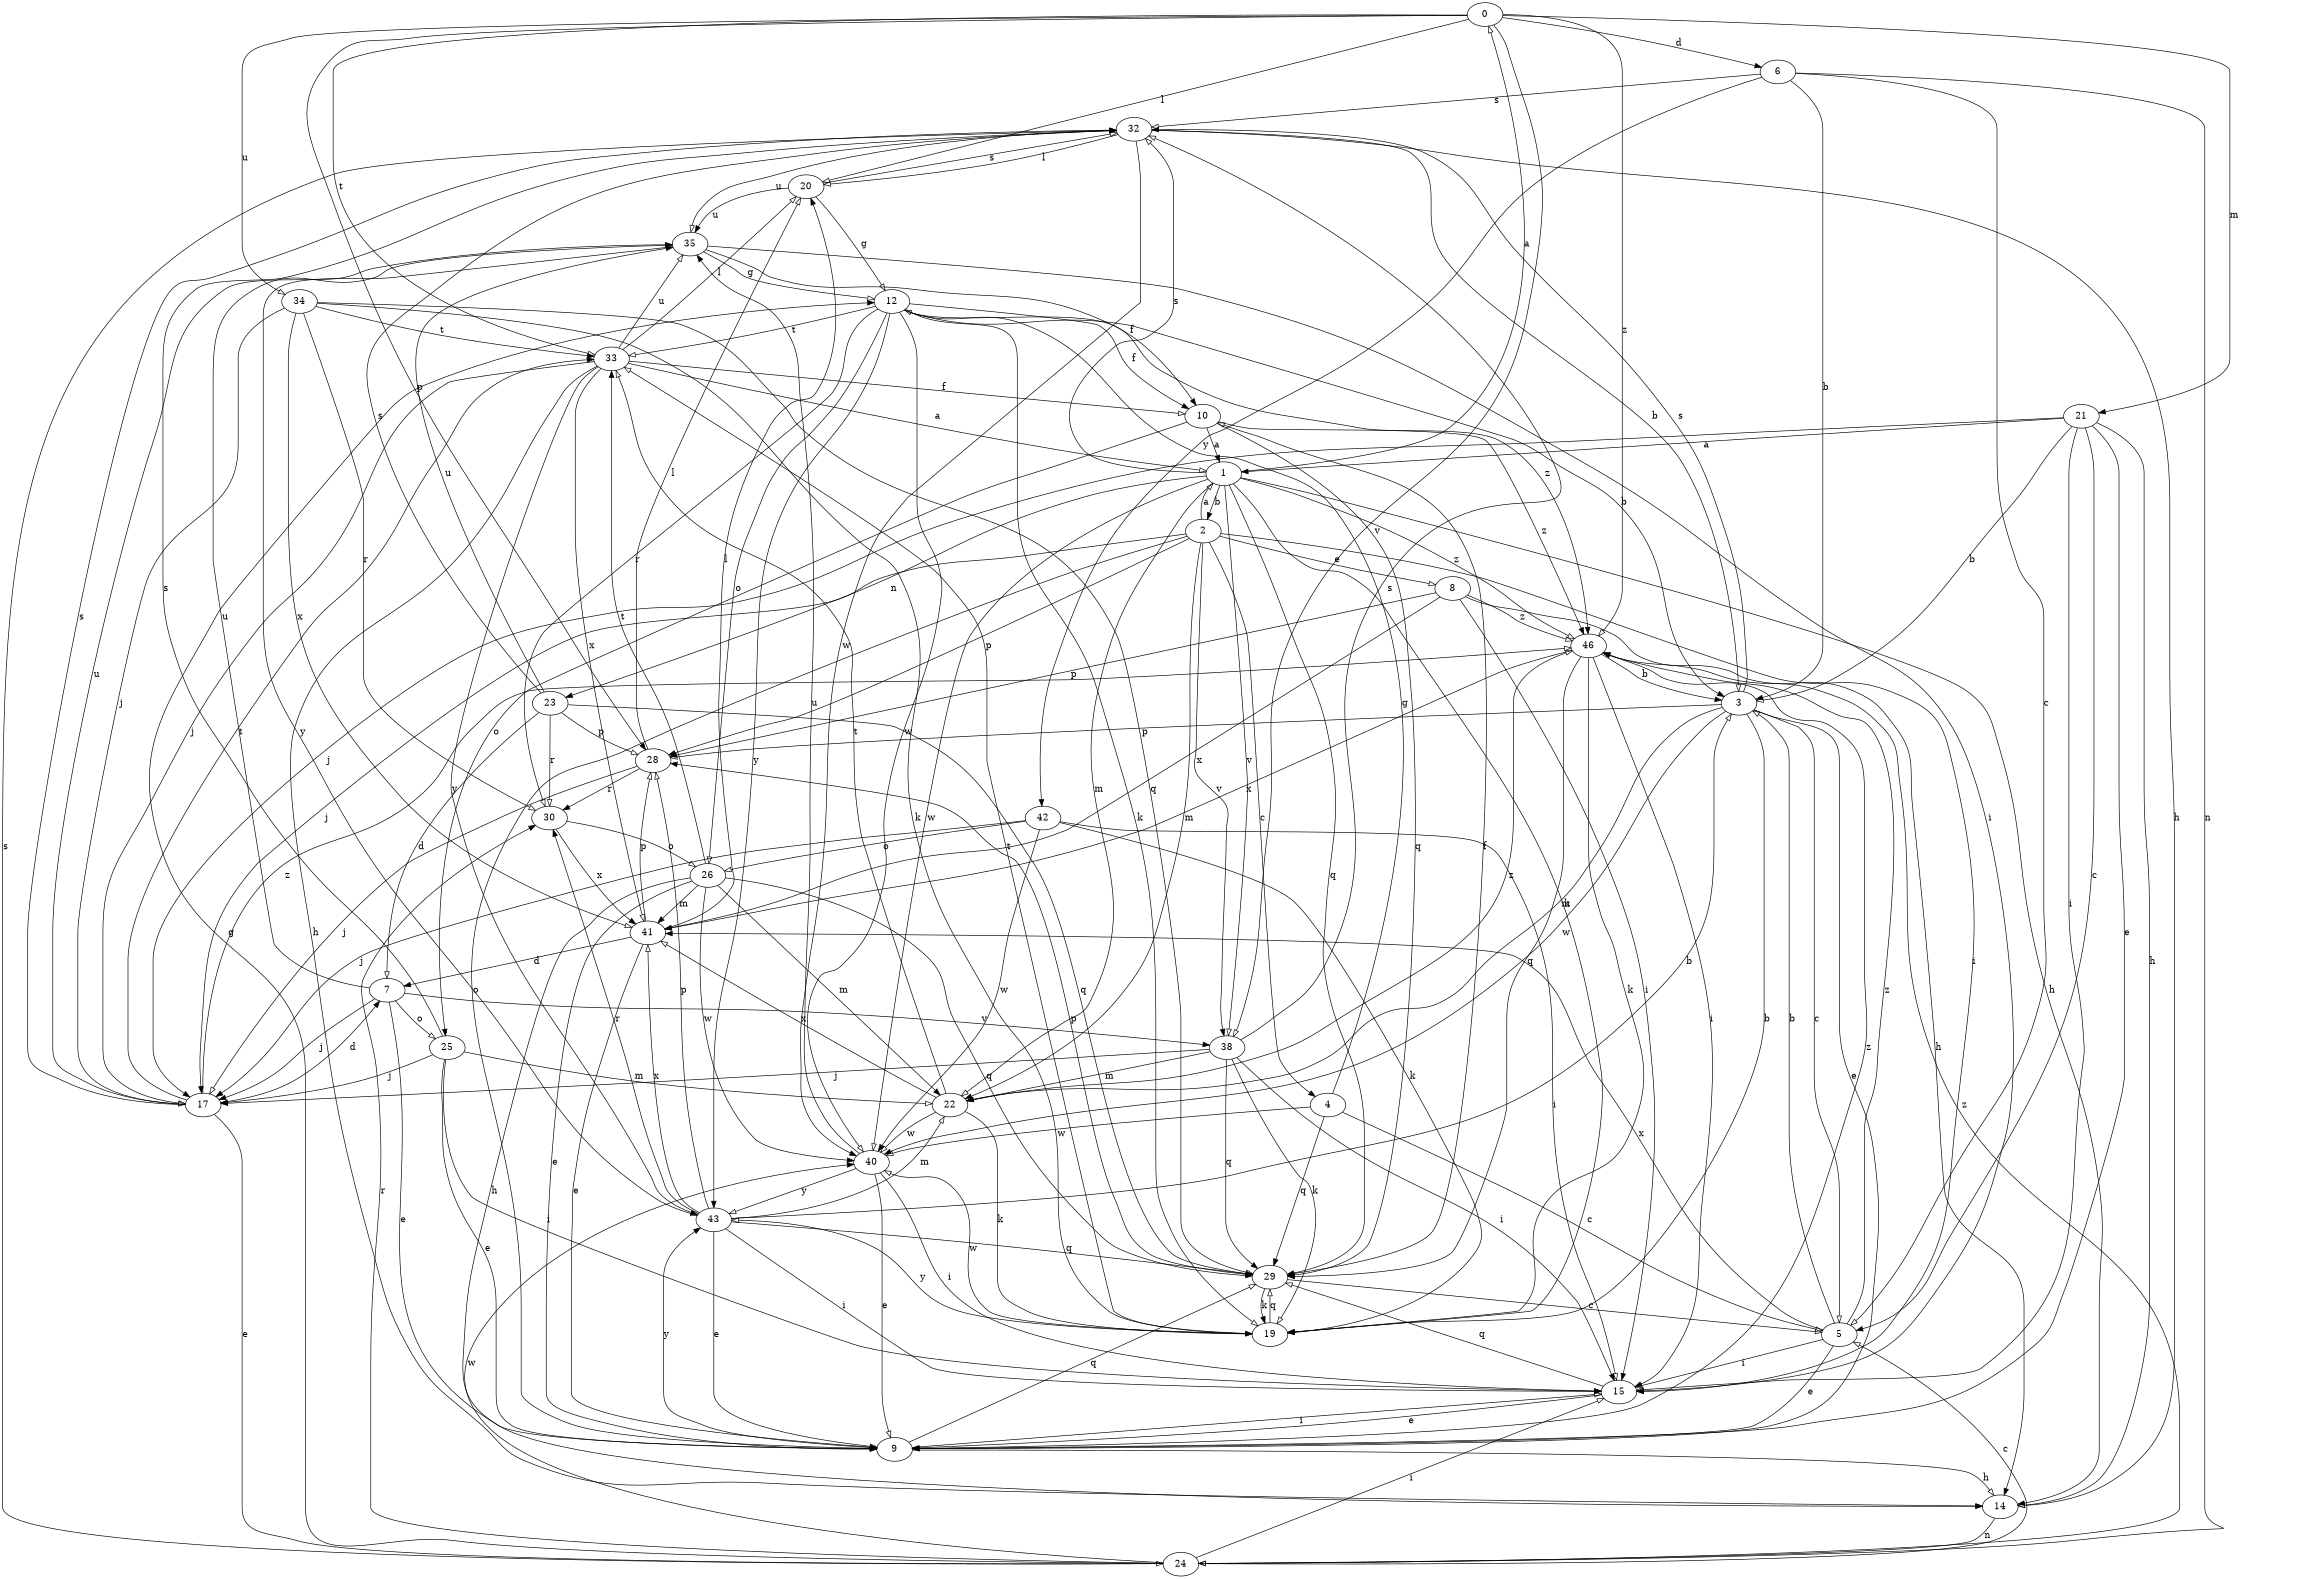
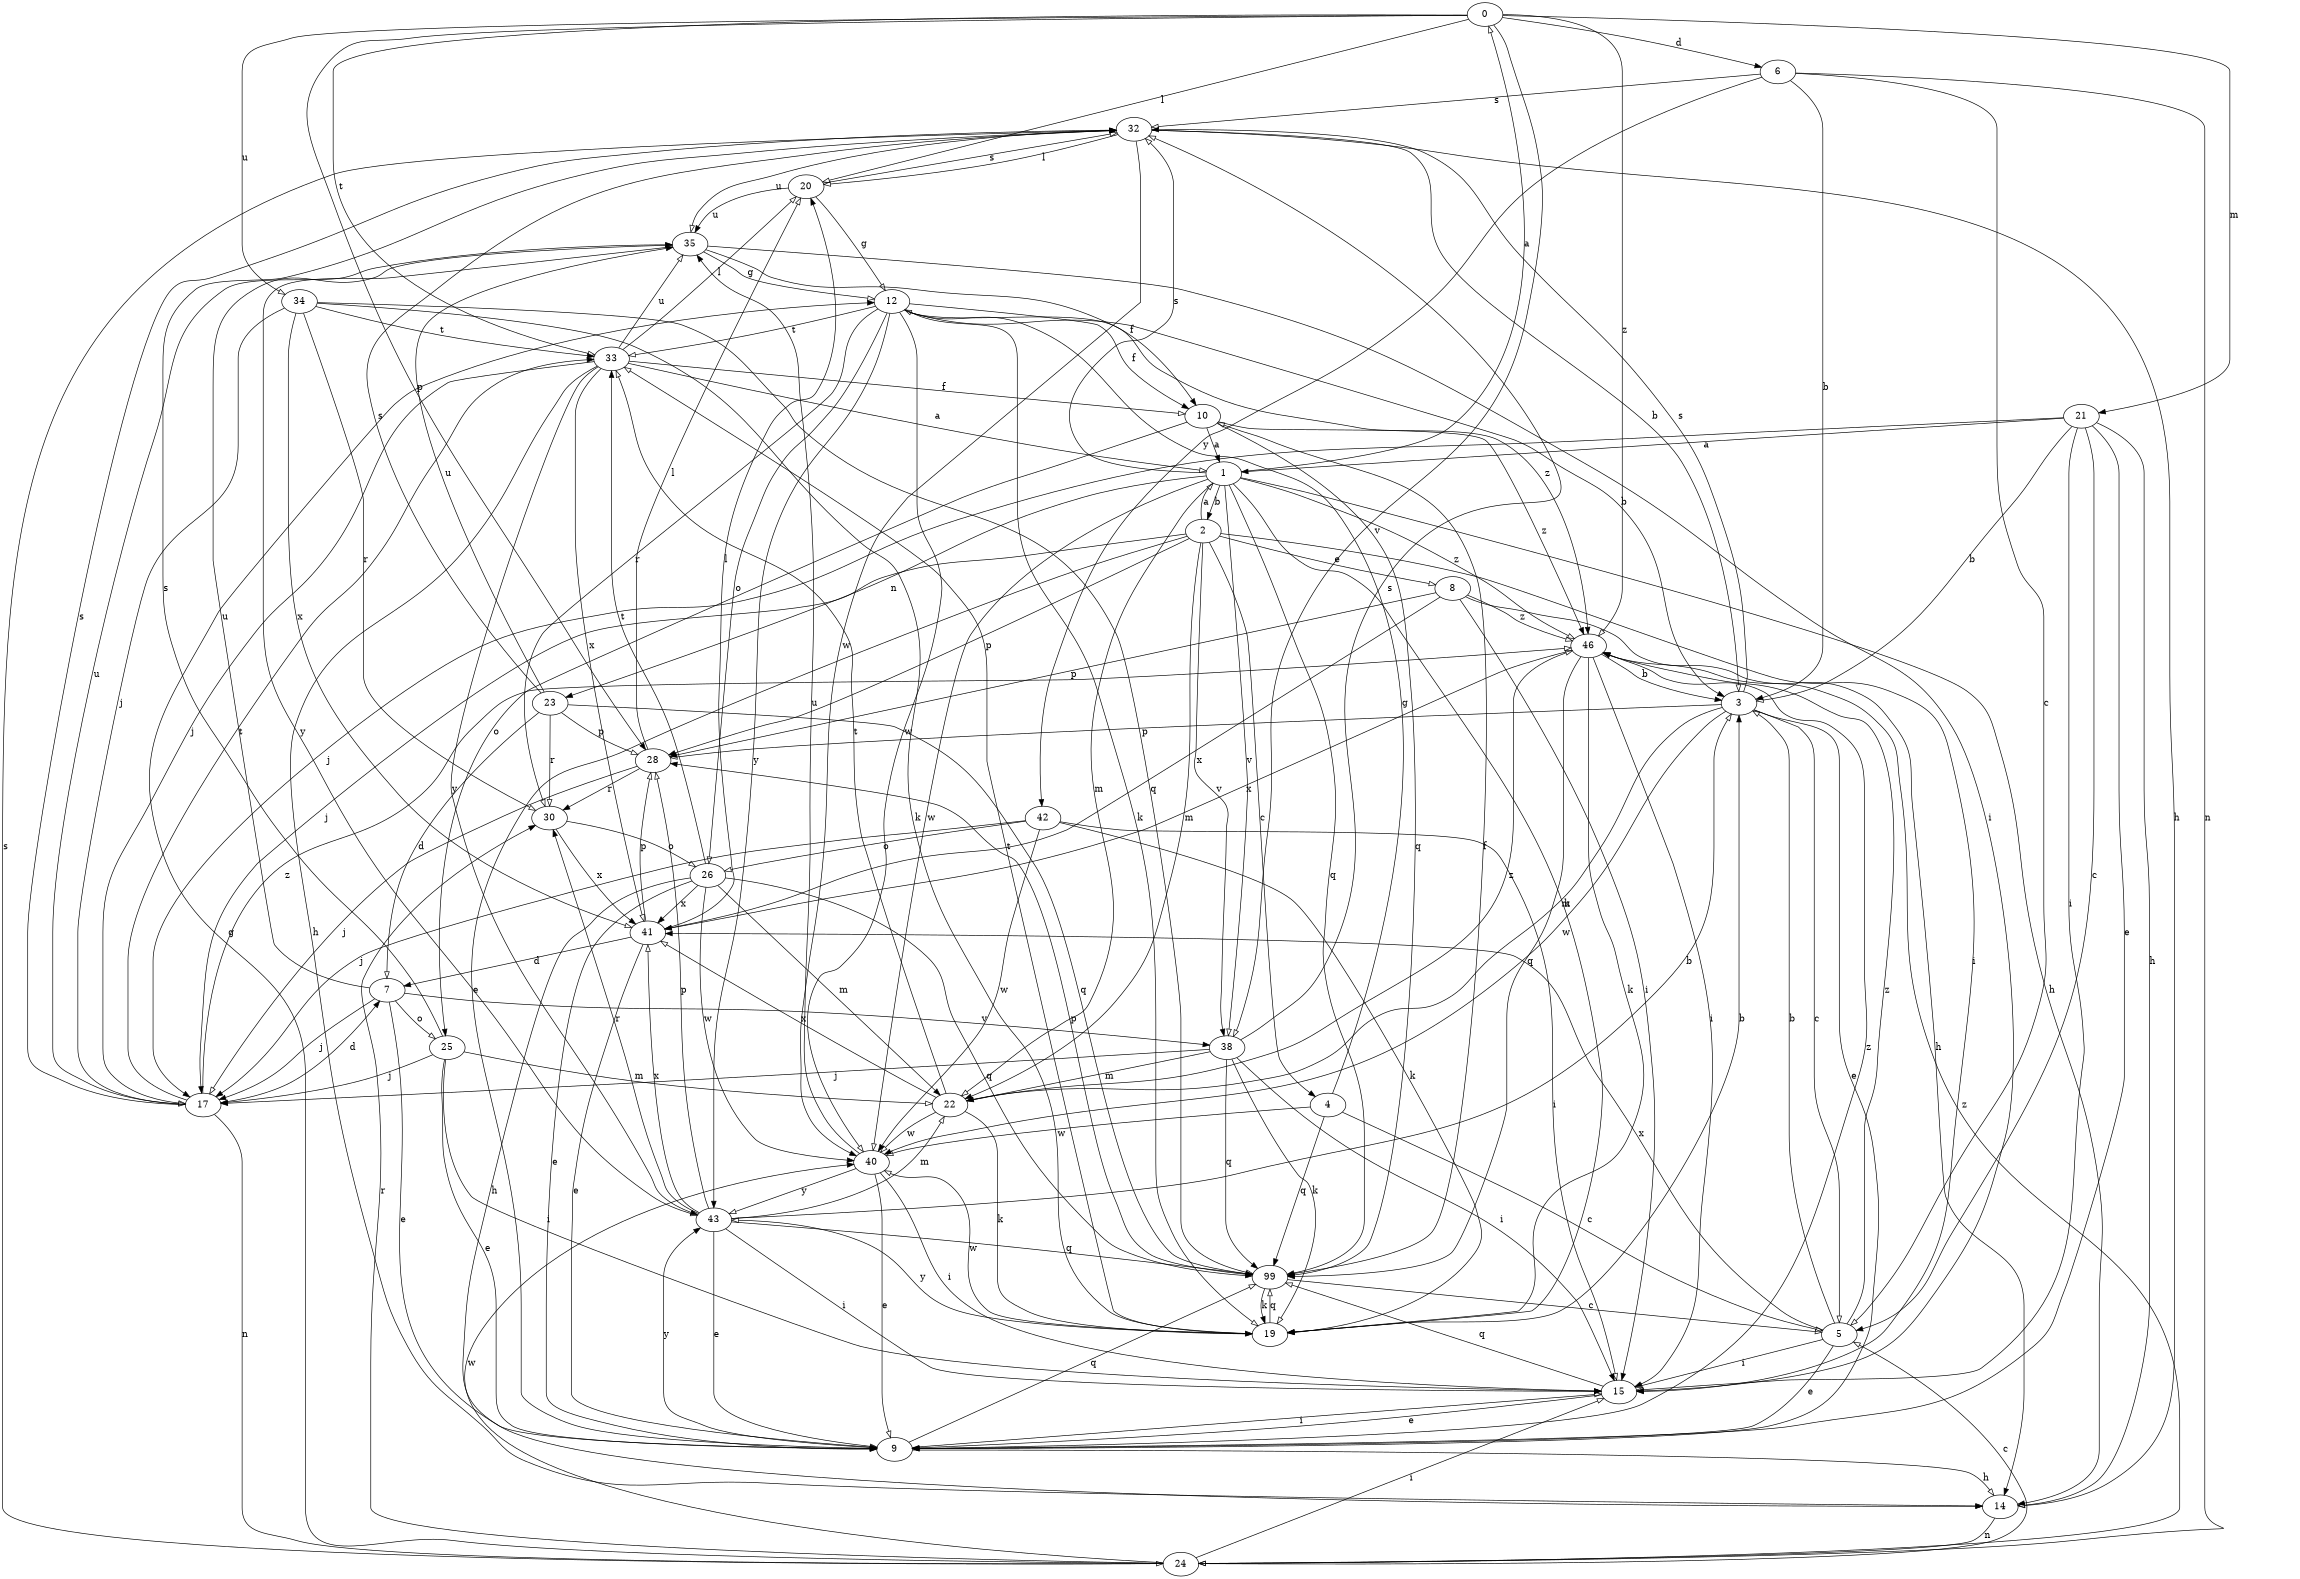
(684, 904) -> (684, 904)
(476, 990) -> (476, 990)
(1717, 1152) -> (1681, 1170)
(1270, 1277) -> (1270, 1277)
(245, 1335) -> (245, 1335)
